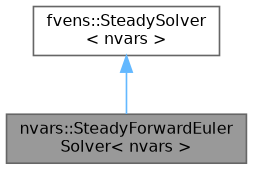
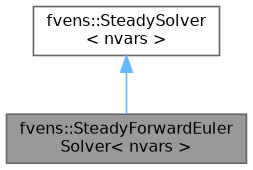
(126, 139) -> (126, 139)
